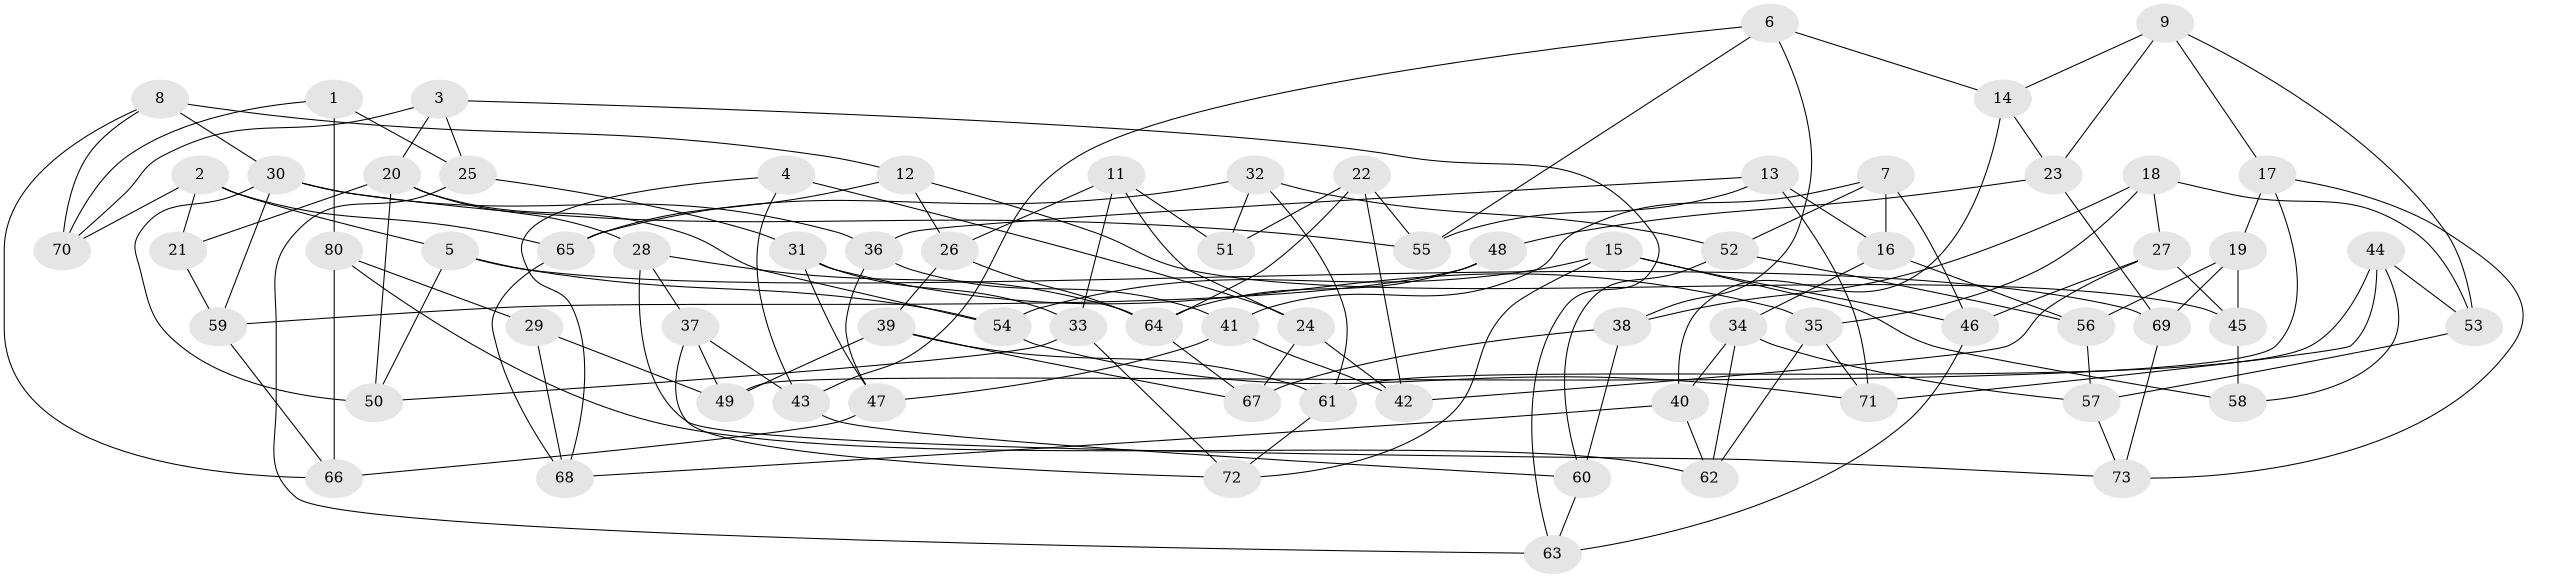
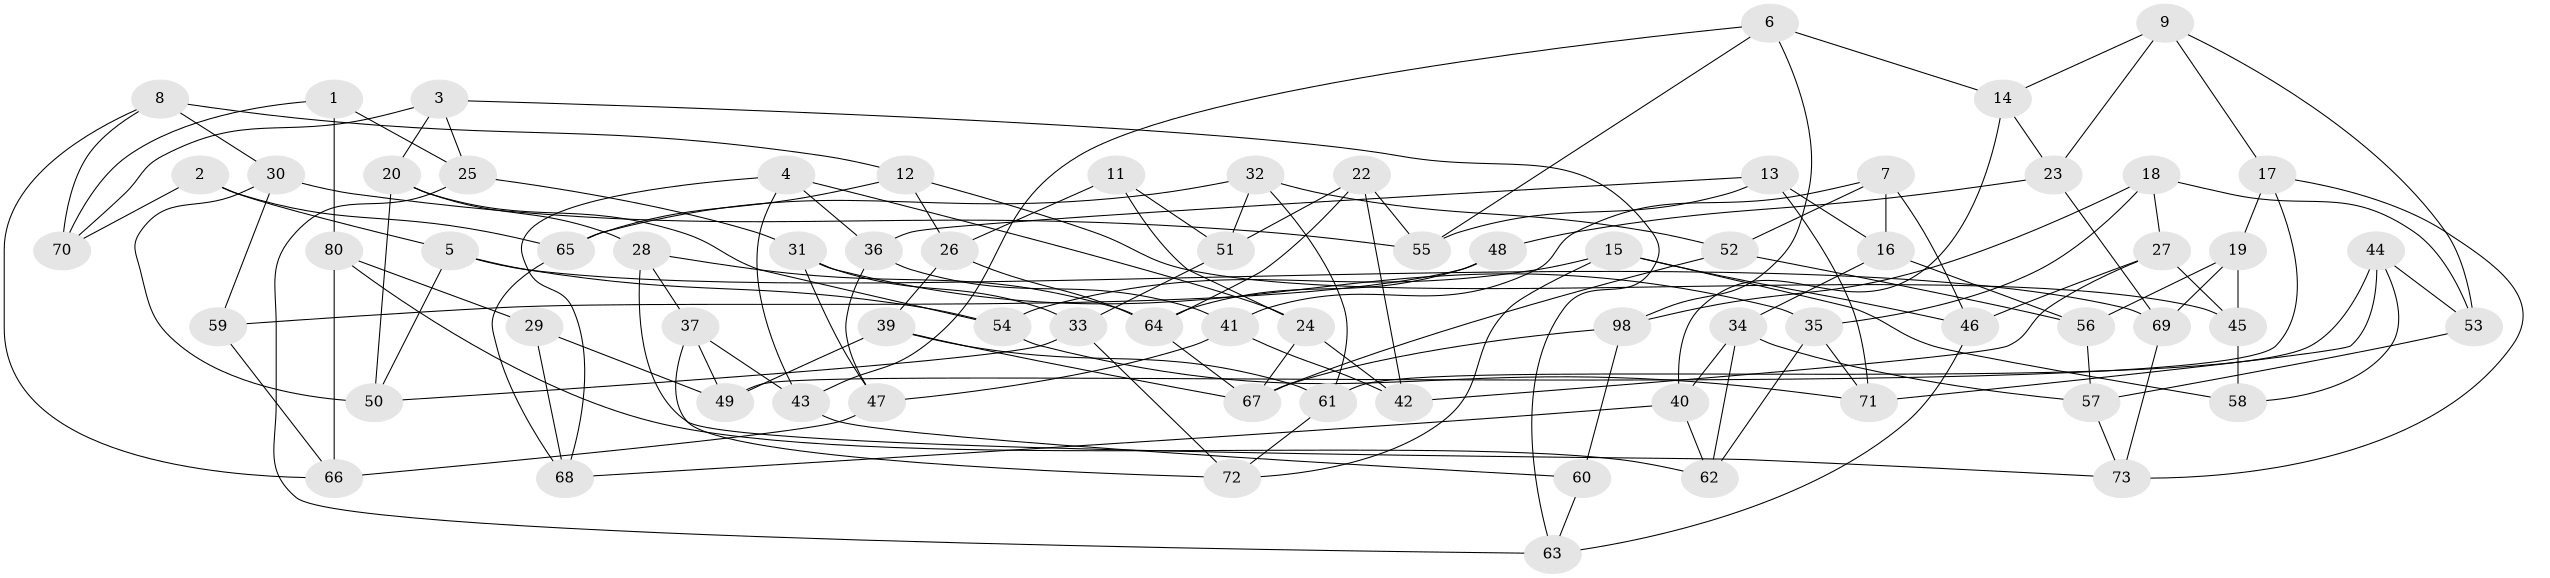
(551, 206) -> (830, 213)
(1098, 248) -> (1152, 289)
(178, 251) -> none
(1579, 318) -> (1487, 318)
(1622, 327) -> (1622, 327)
